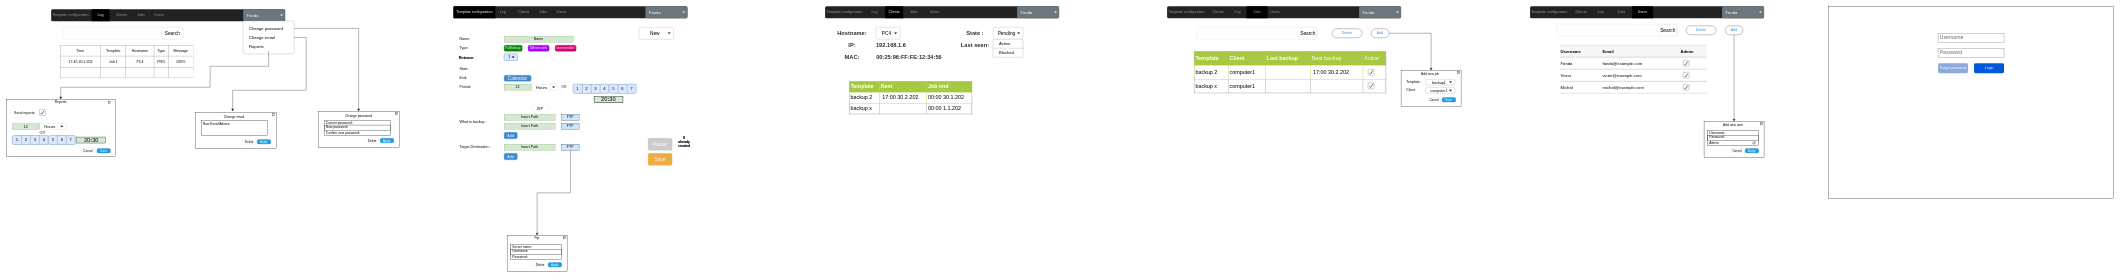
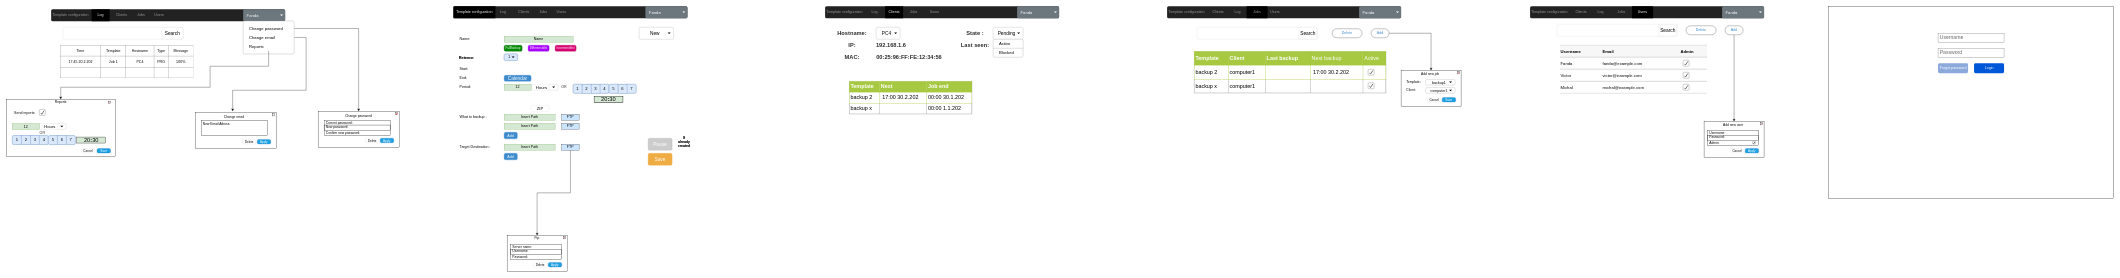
(465, 48) -> none
(474, 122) -> (474, 117)
